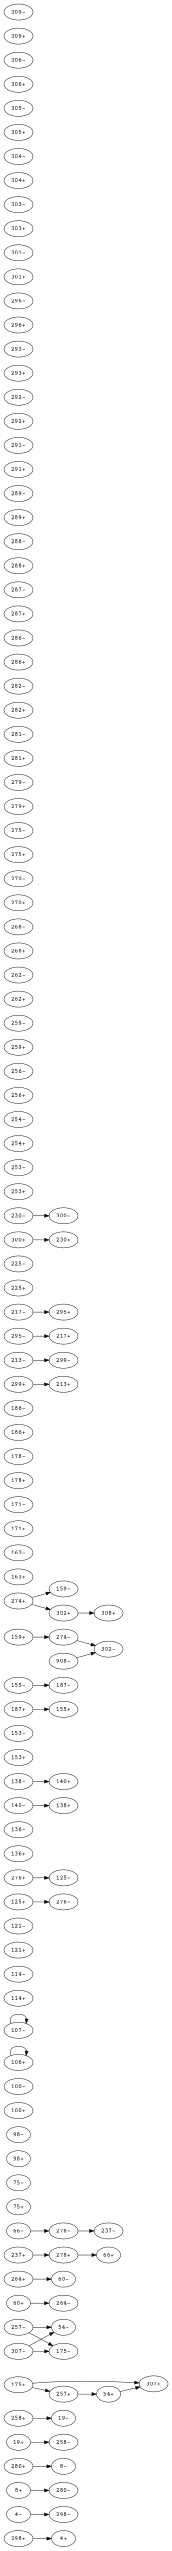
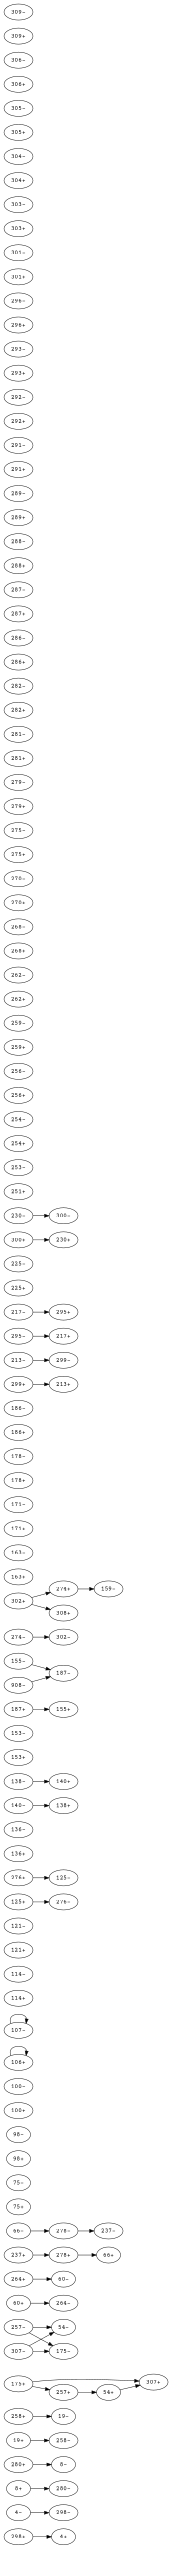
(19, 1192) -> (19, 1192)
(39, 1606) -> (39, 1596)
(19, 1637) -> none
(84, 1656) -> (39, 1680)
